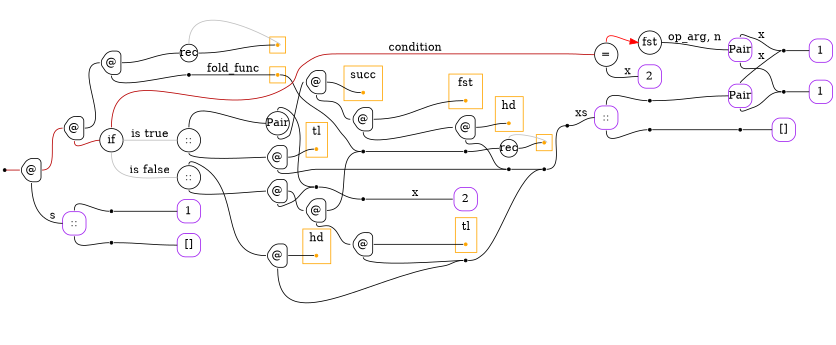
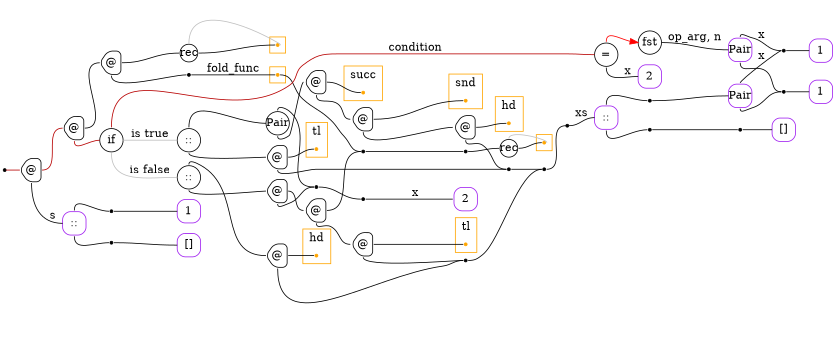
(466, 83) -> (466, 83)
